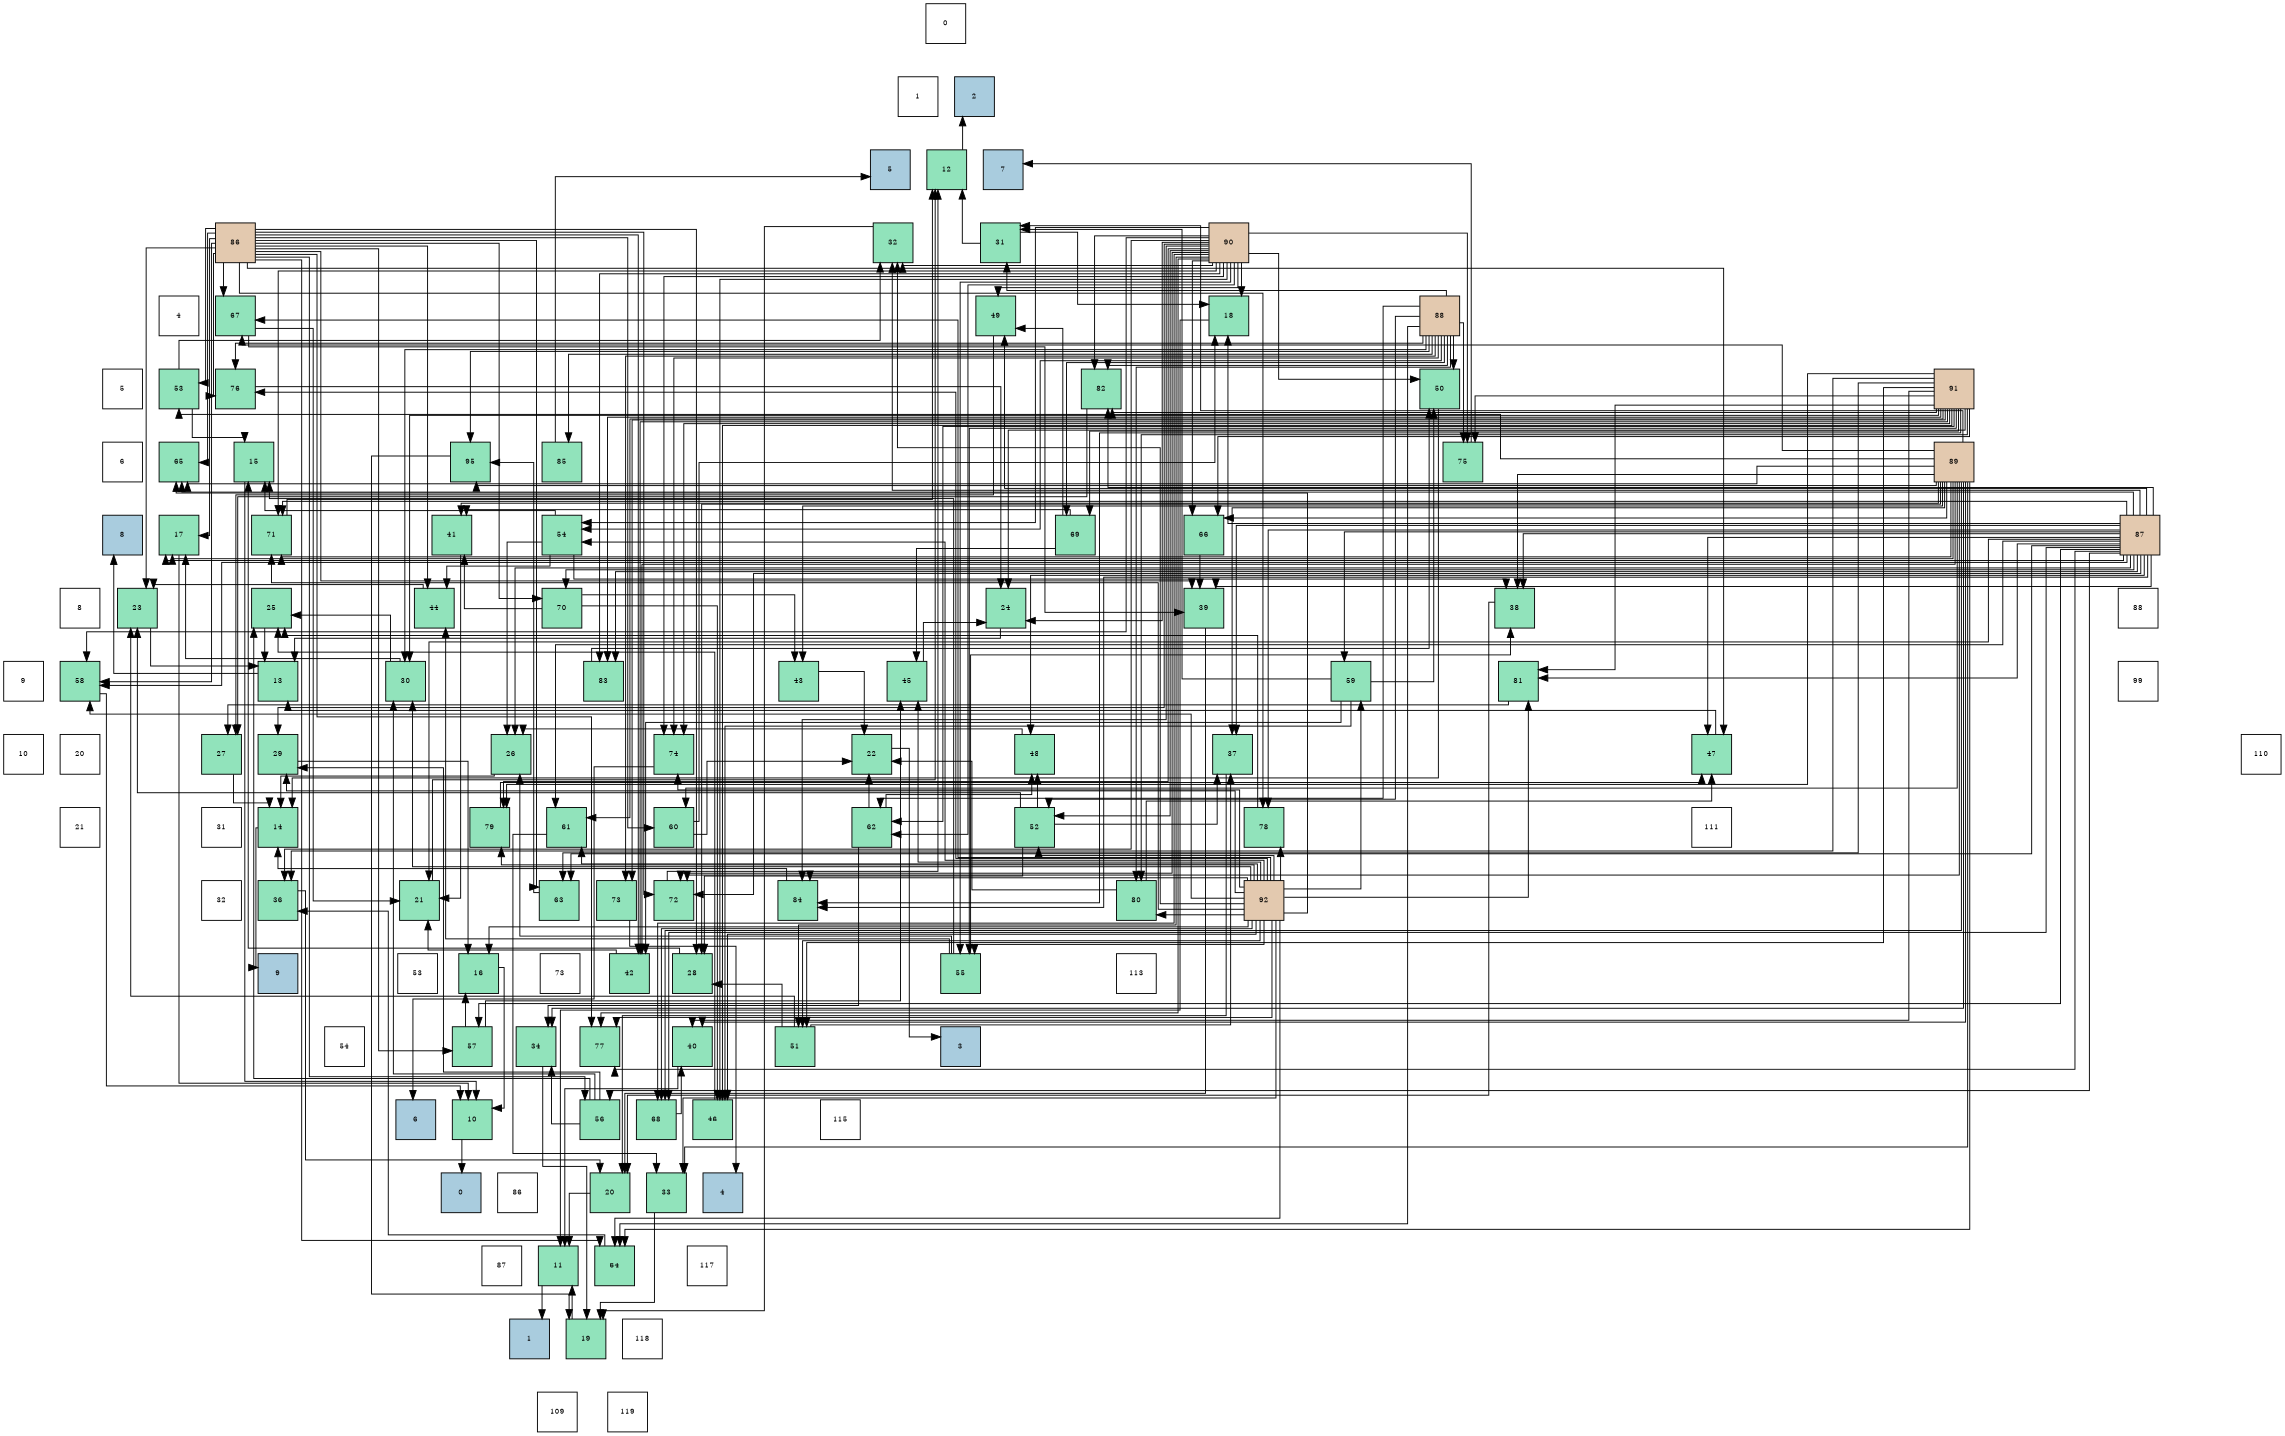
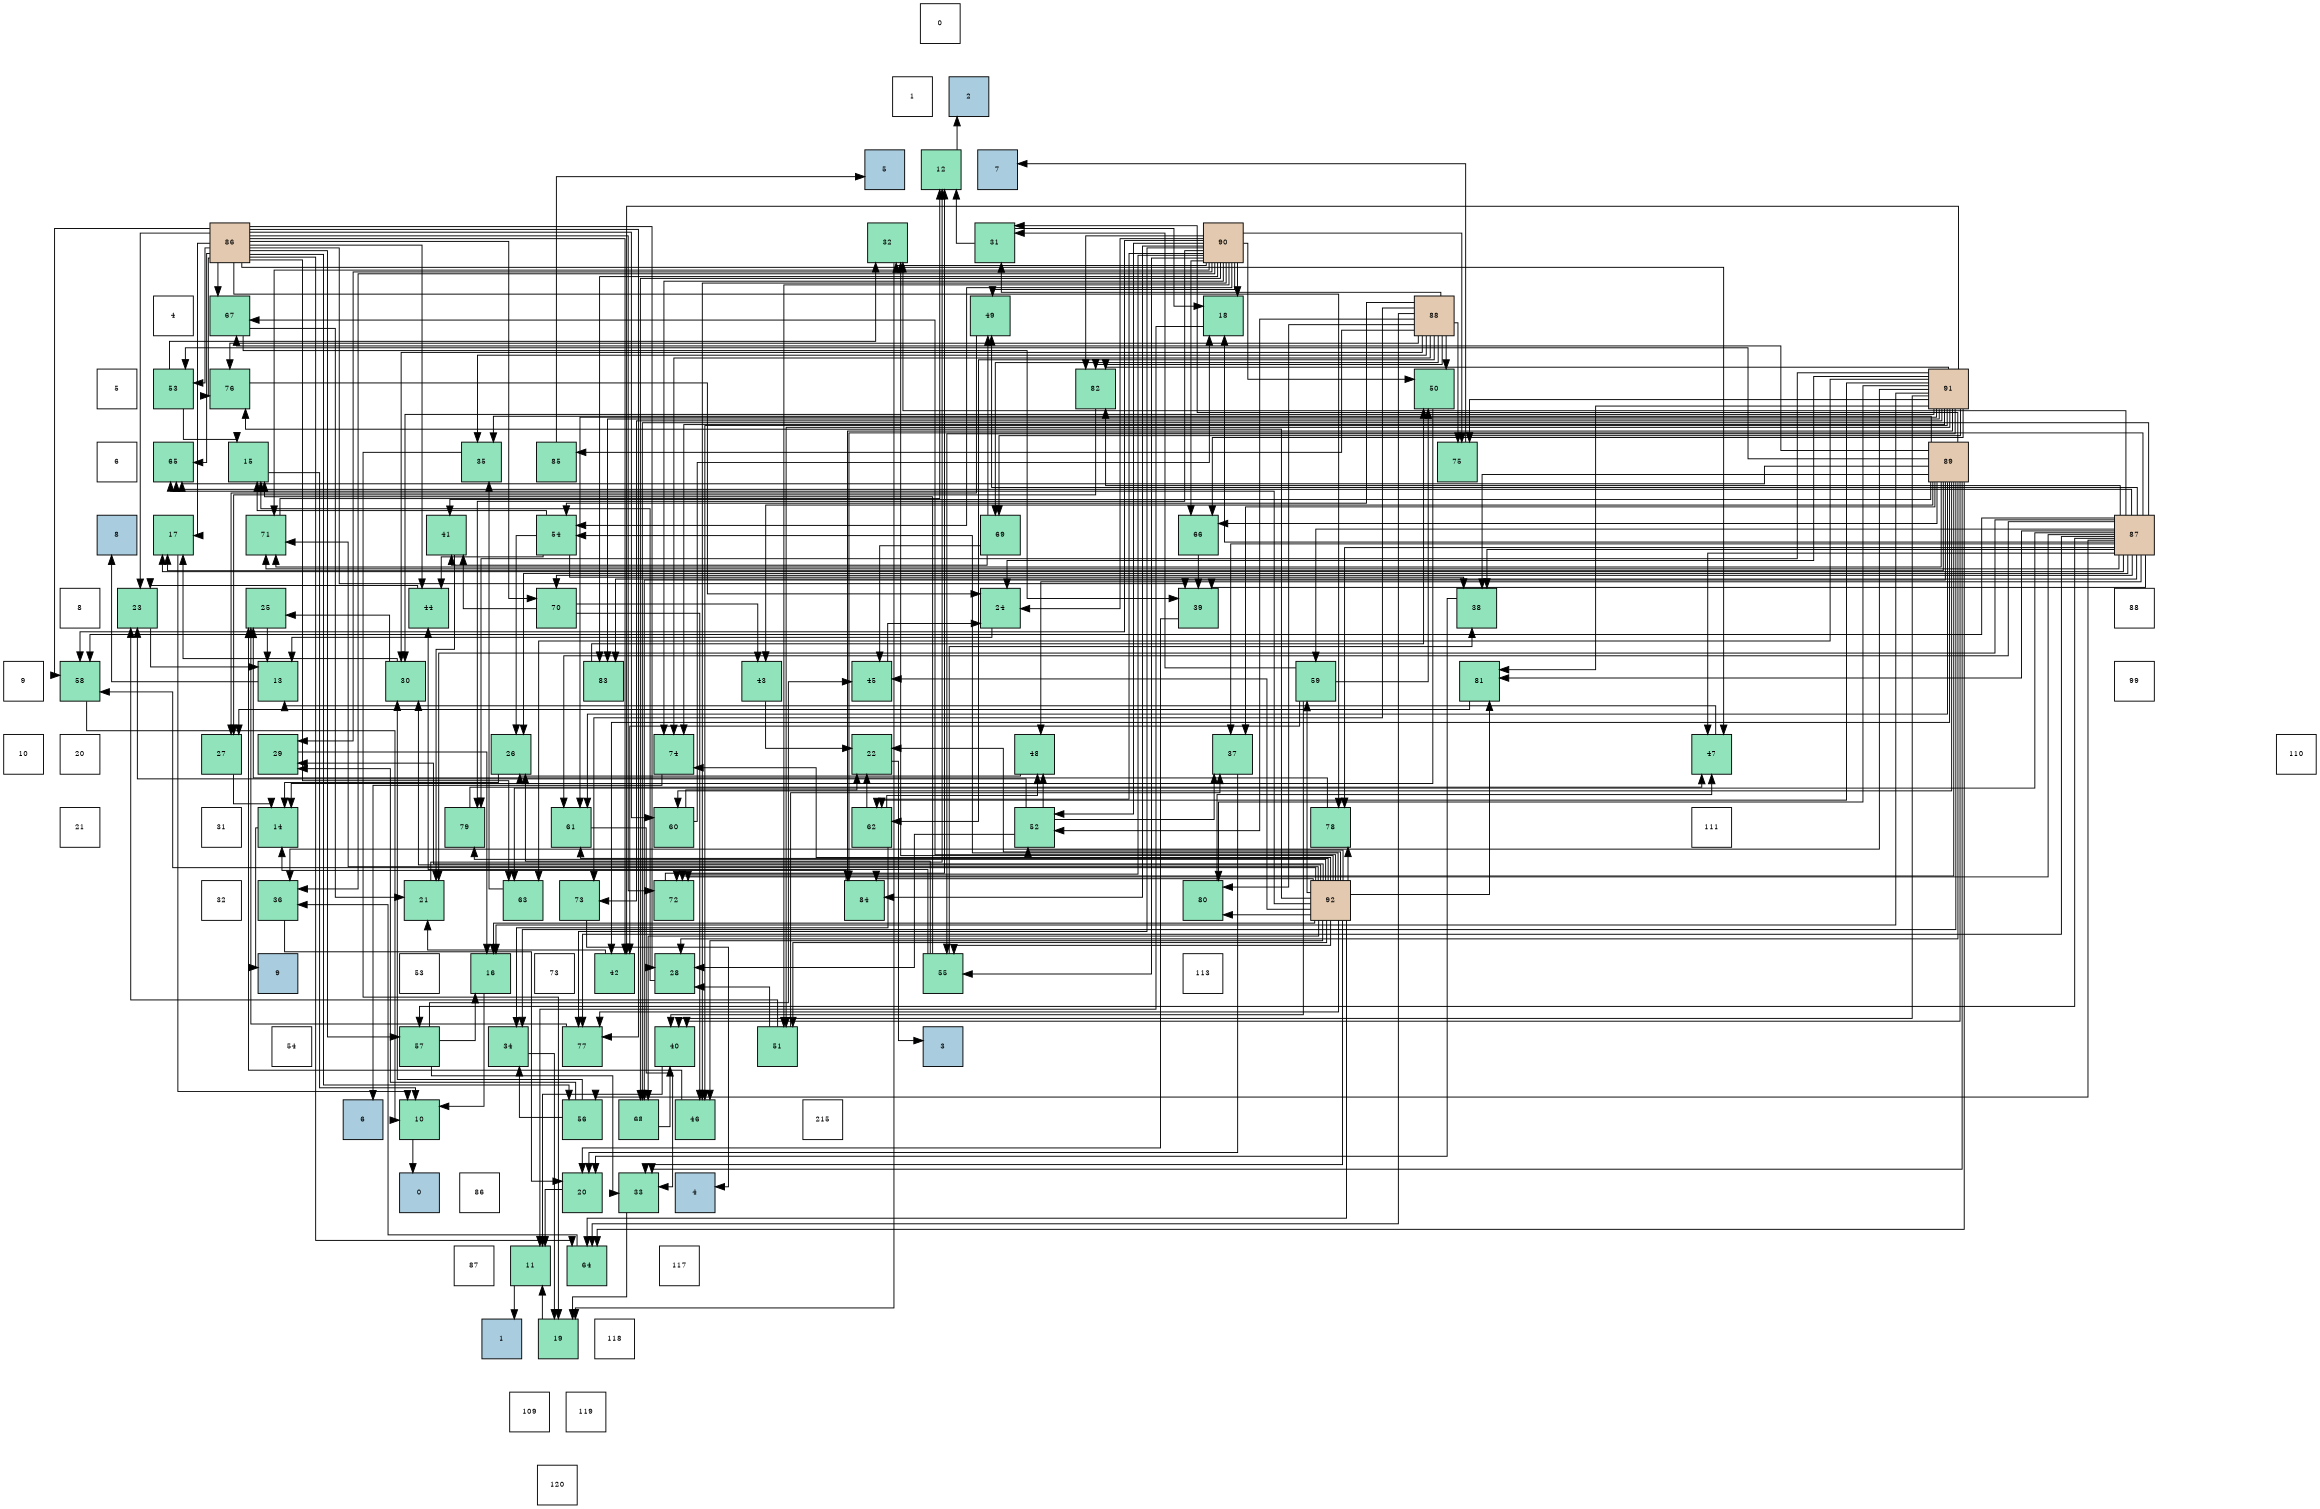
(470, 462) -> (481, 462)
none -> (1509, 714)
(868, 726) -> (1303, 986)
(979, 890) -> (1003, 817)
none -> (1896, 906)
(254, 1037) -> (269, 1024)
none -> (600, 1076)
(840, 1120) -> (823, 1120)
none -> (557, 1485)
